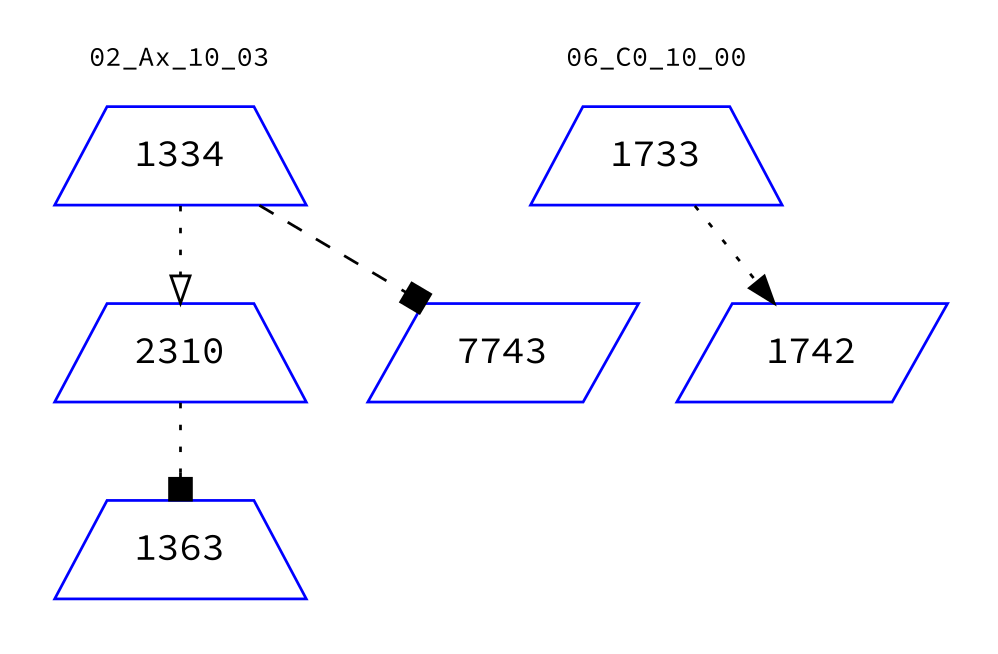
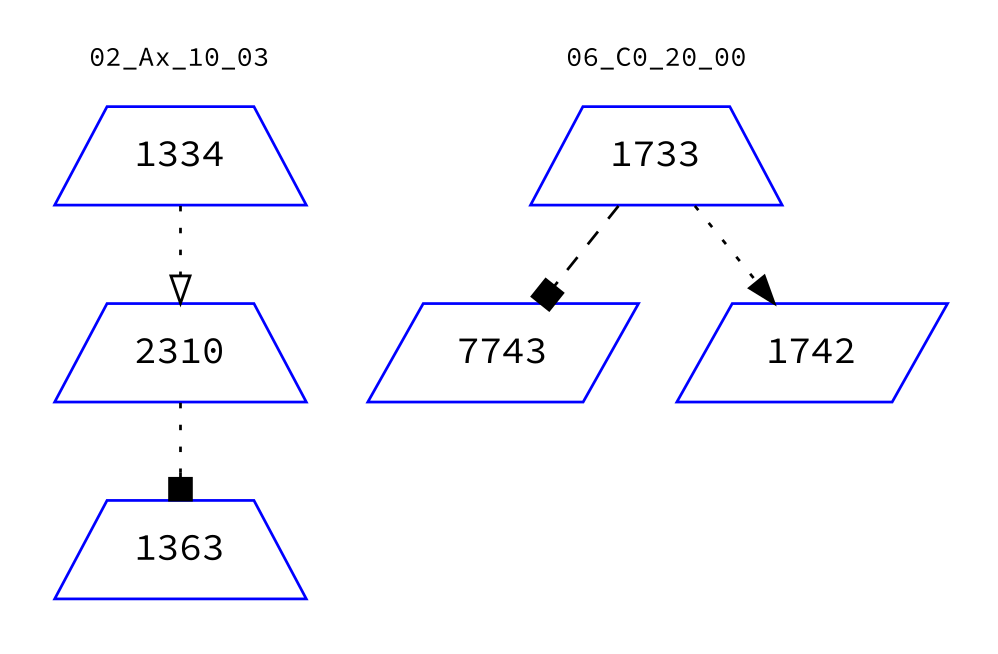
(658, 59) -> (658, 59)
(309, 235) -> (588, 244)
